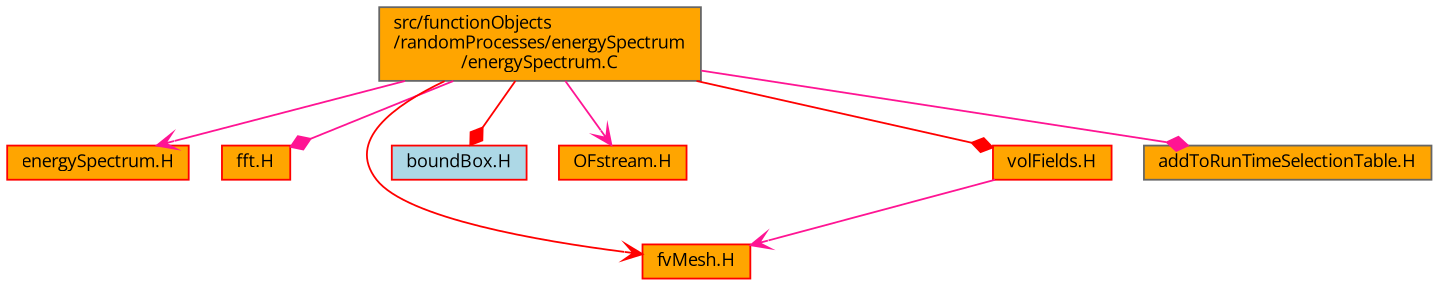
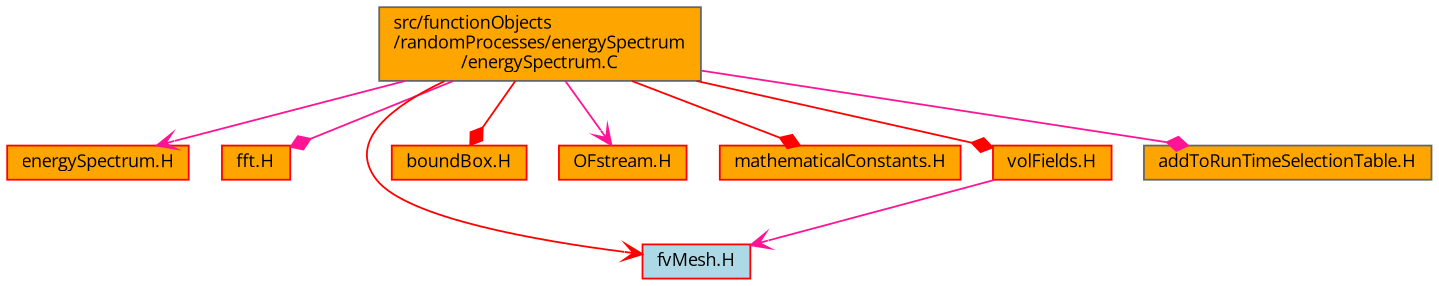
(459, 163) -> (459, 163)
none -> (840, 163)
(696, 261) -> (696, 261)
